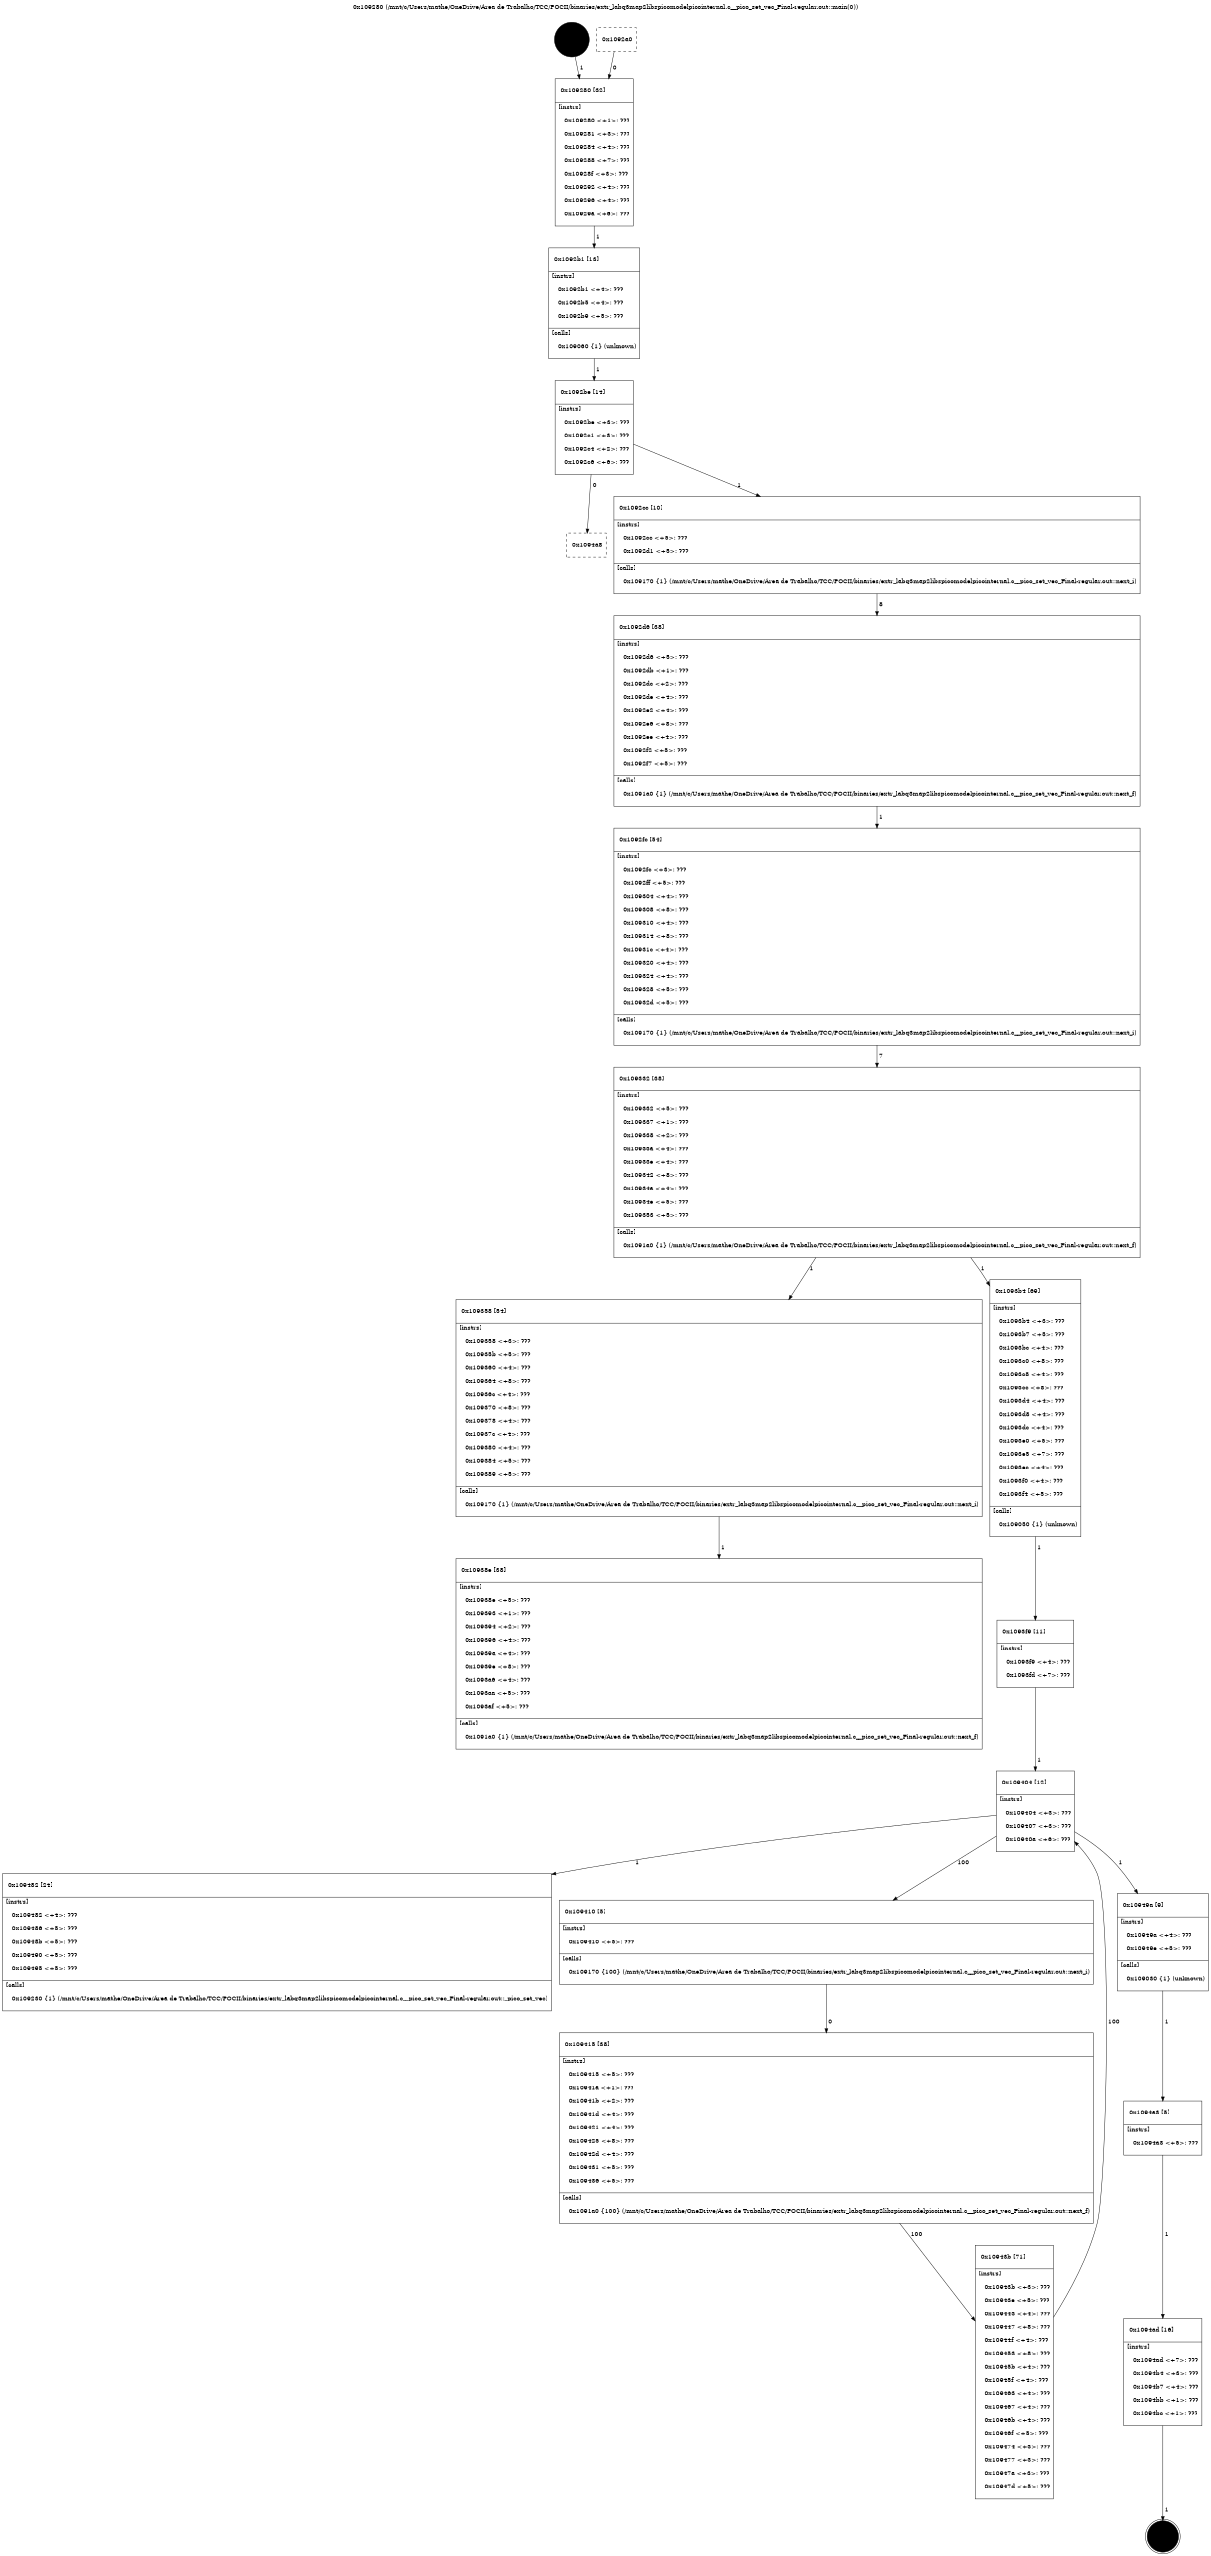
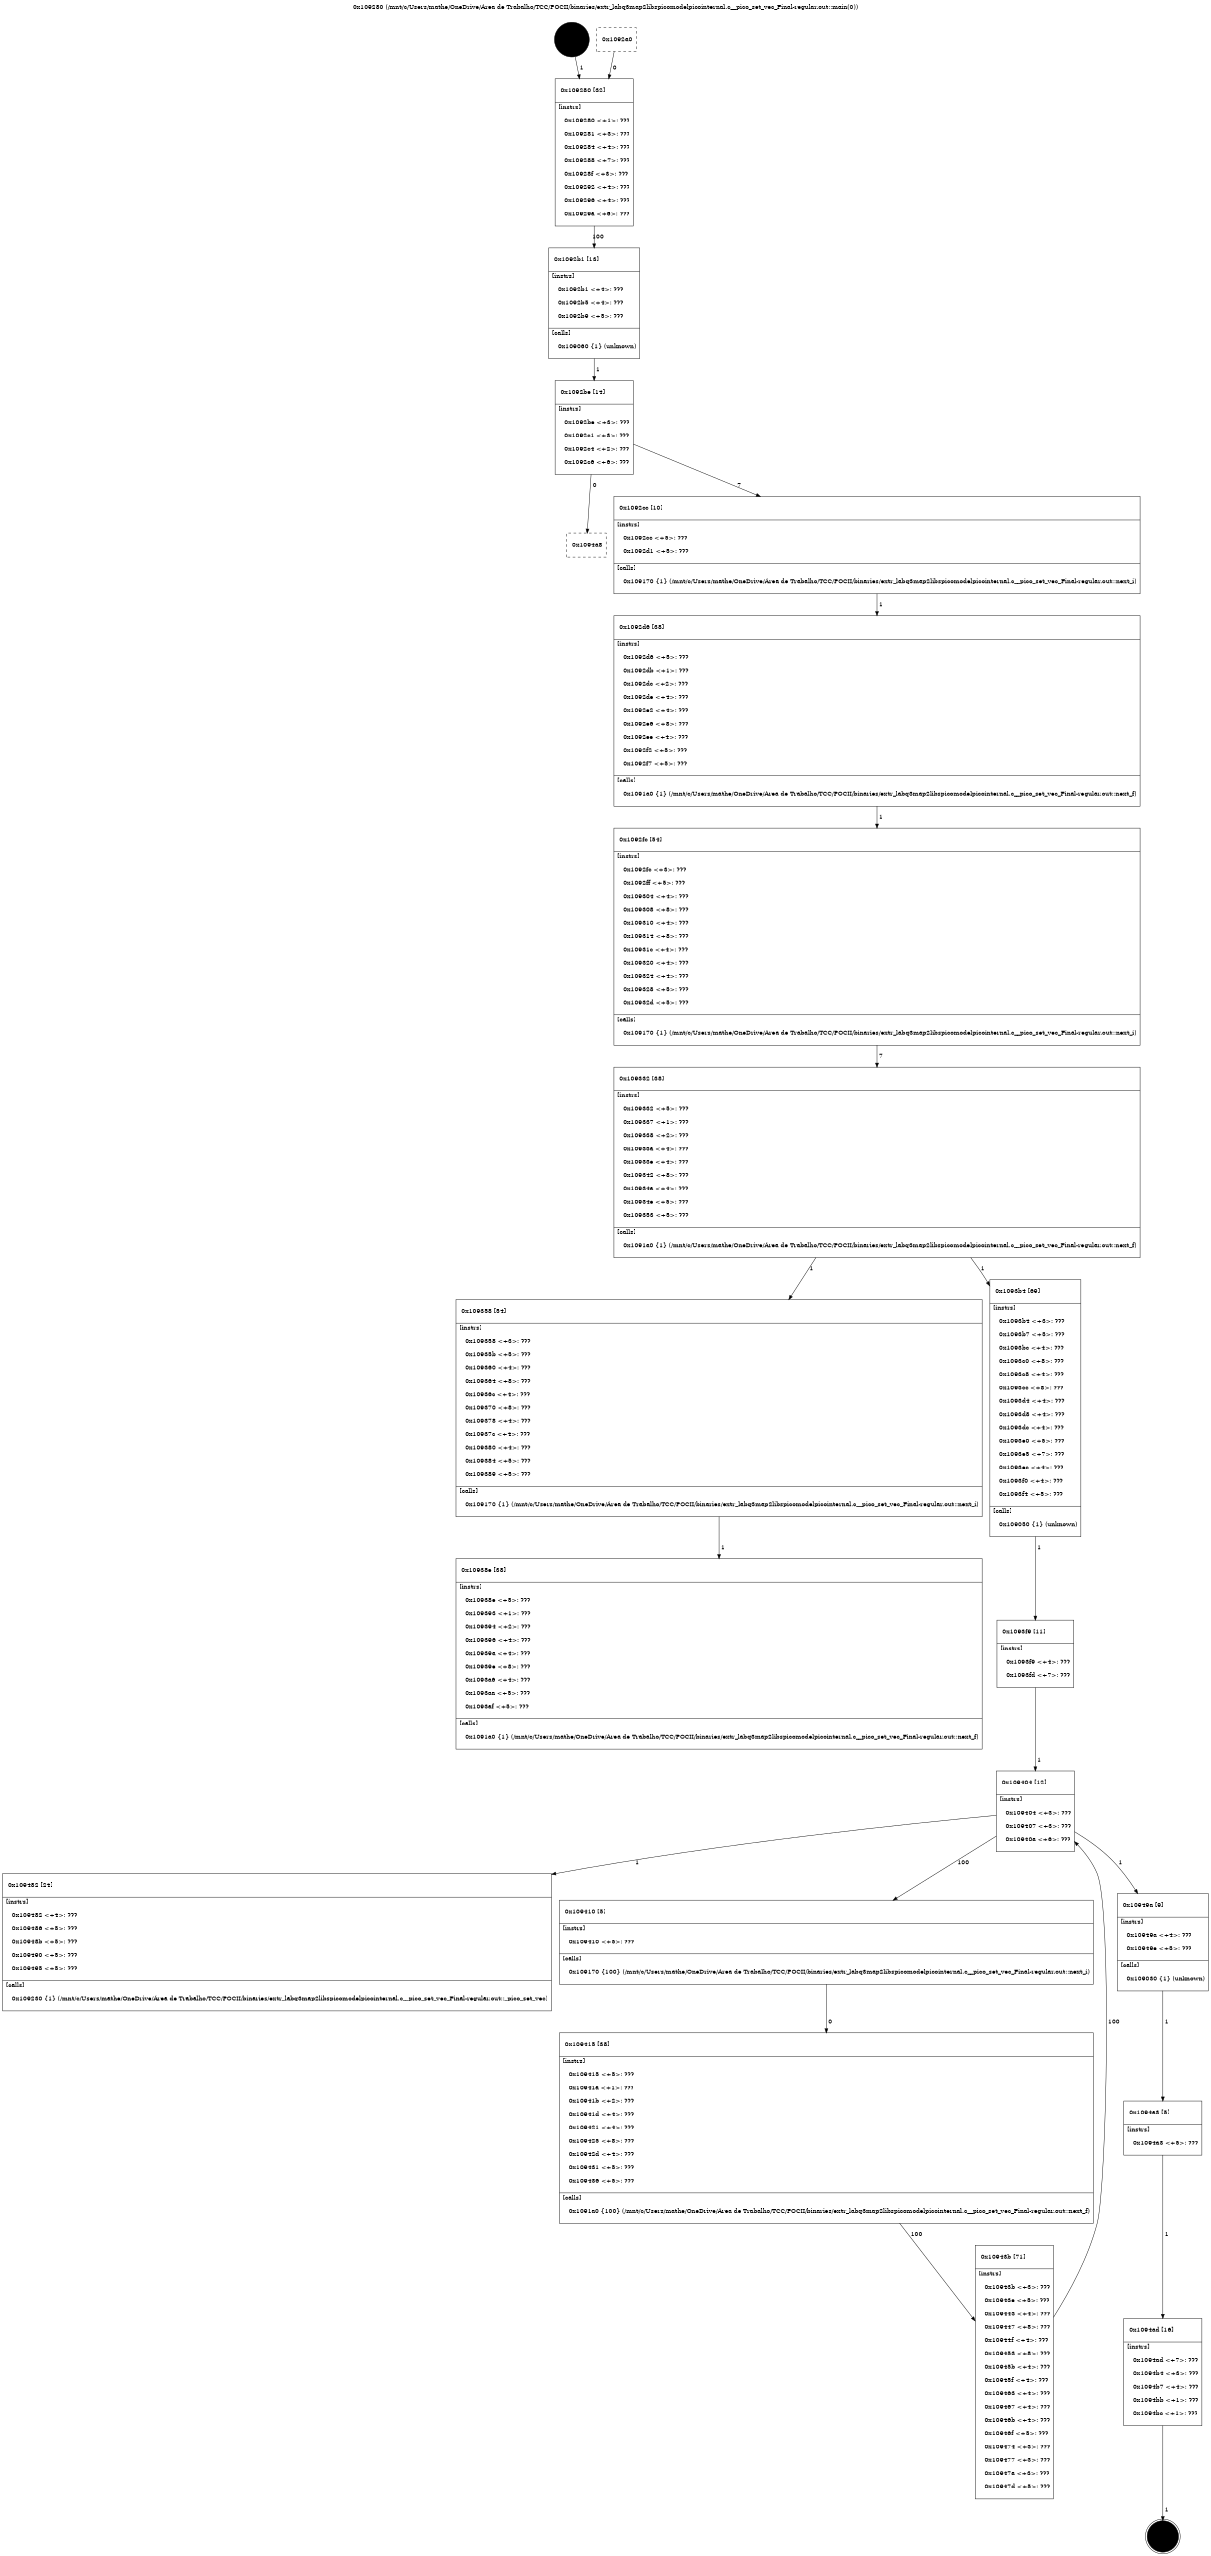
(597, 237) -> (597, 237)
(738, 485) -> (738, 485)
(880, 605) -> (880, 605)
